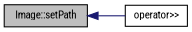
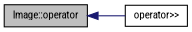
(46, 16) -> (46, 16)
